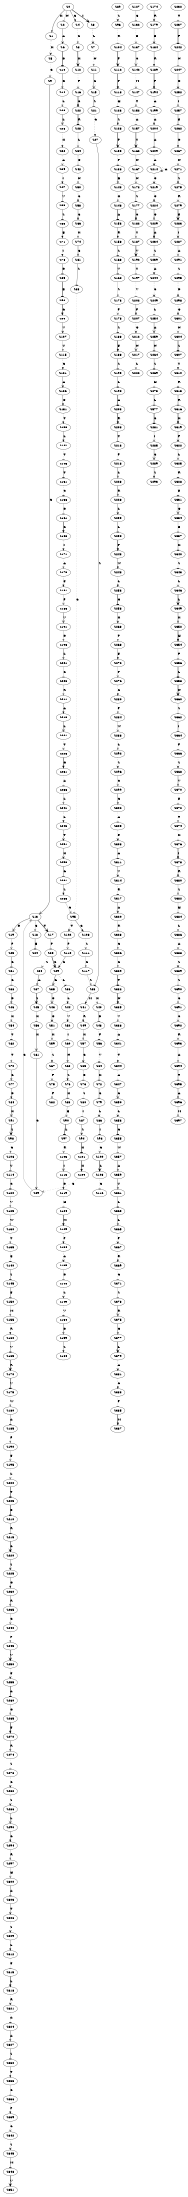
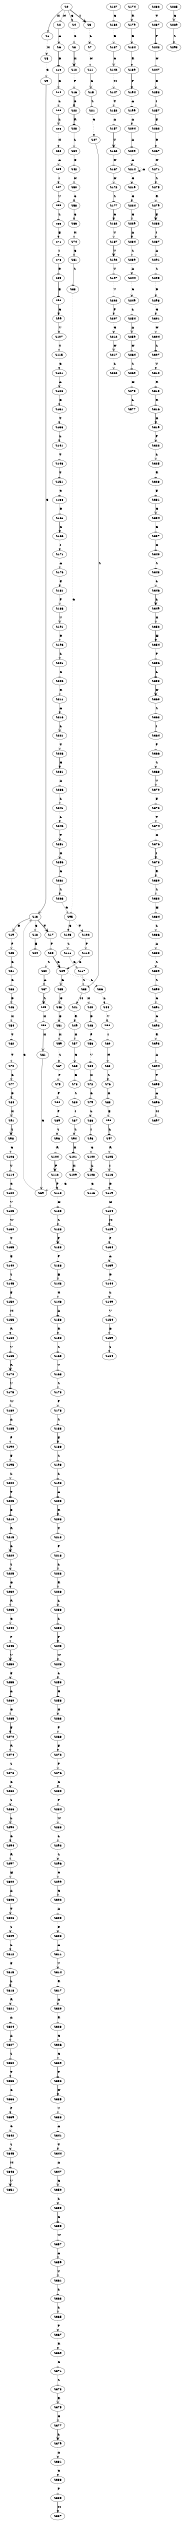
(154, 428) -> none
none -> (57, 1111)
